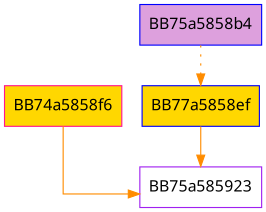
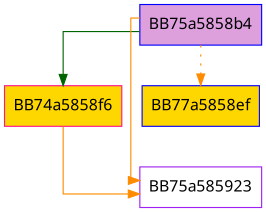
none -> (80, 32)
(201, 141) -> (131, 95)
